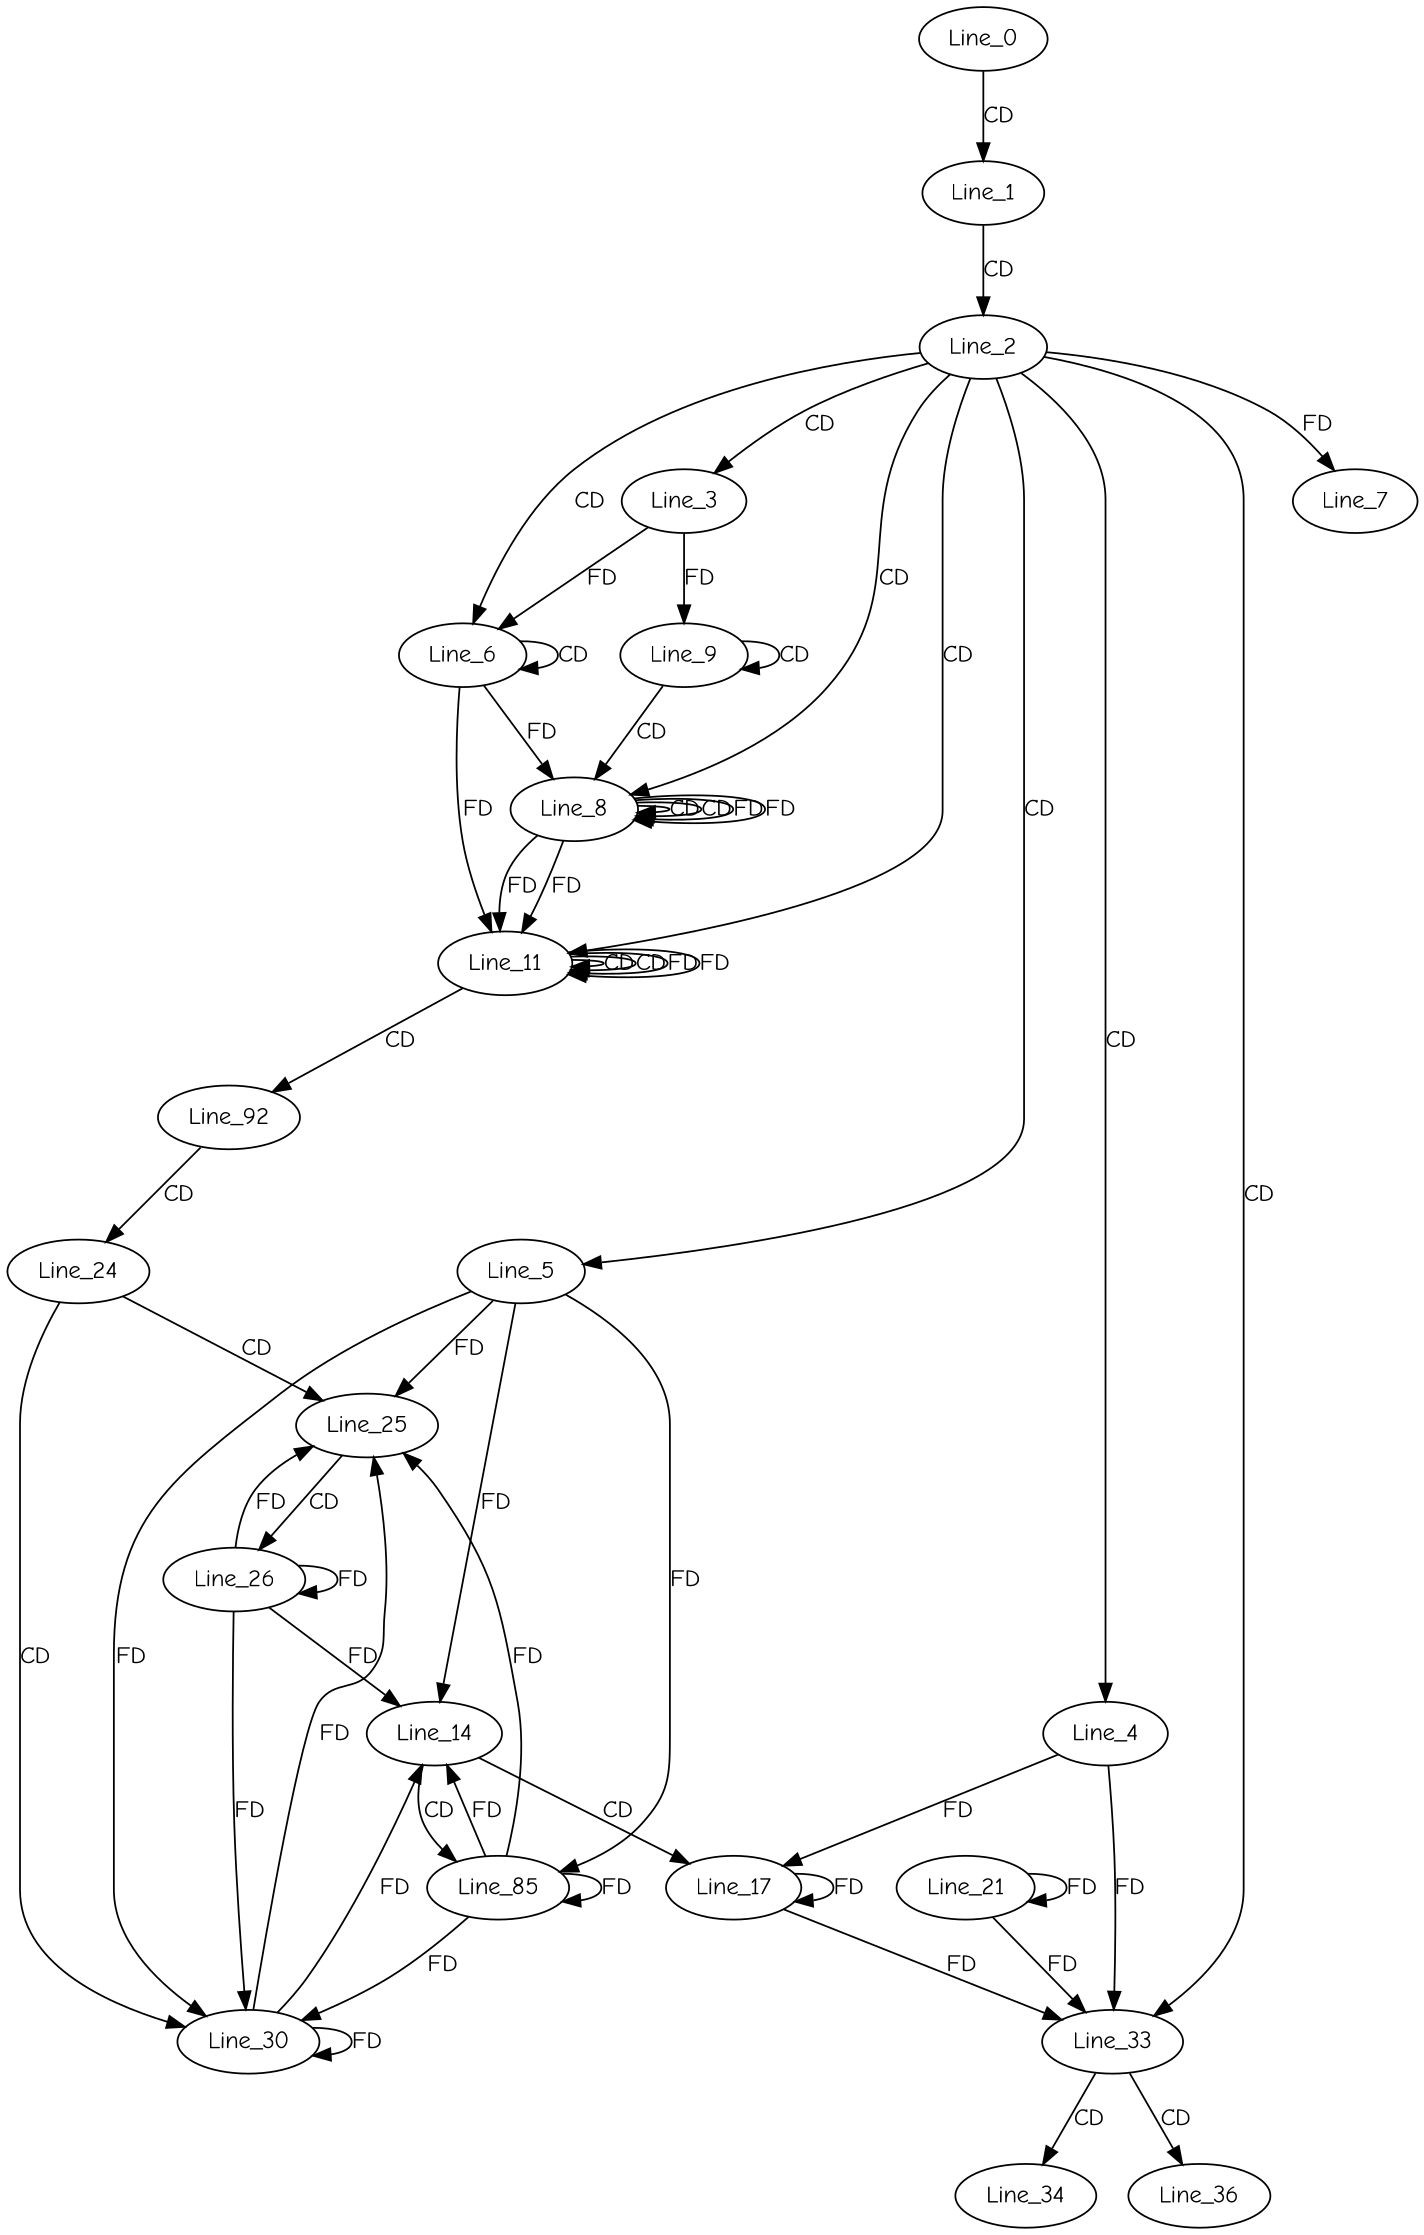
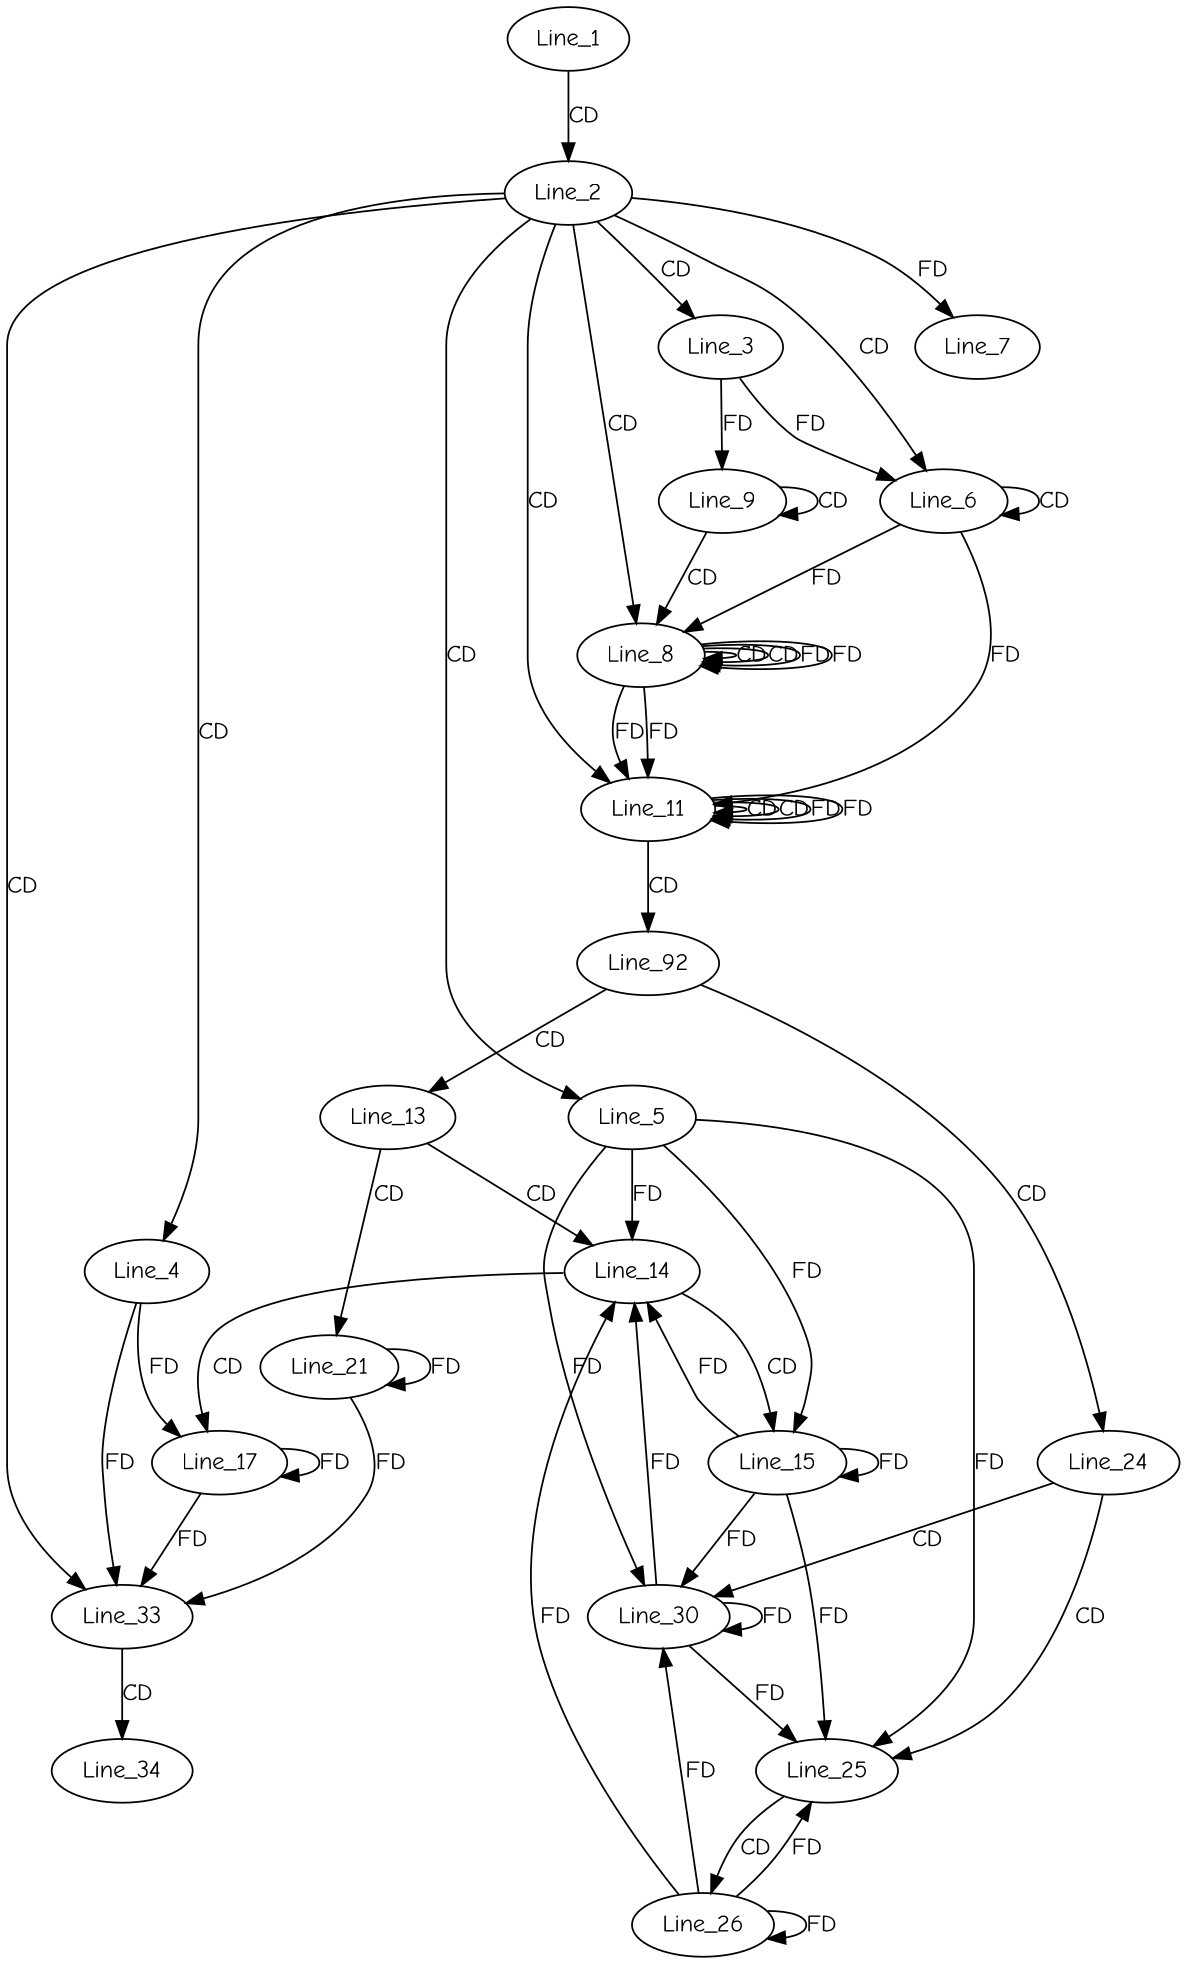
(983, 39) -> none
none -> (388, 1117)
(498, 1888) -> (777, 1463)
(1199, 2196) -> none
